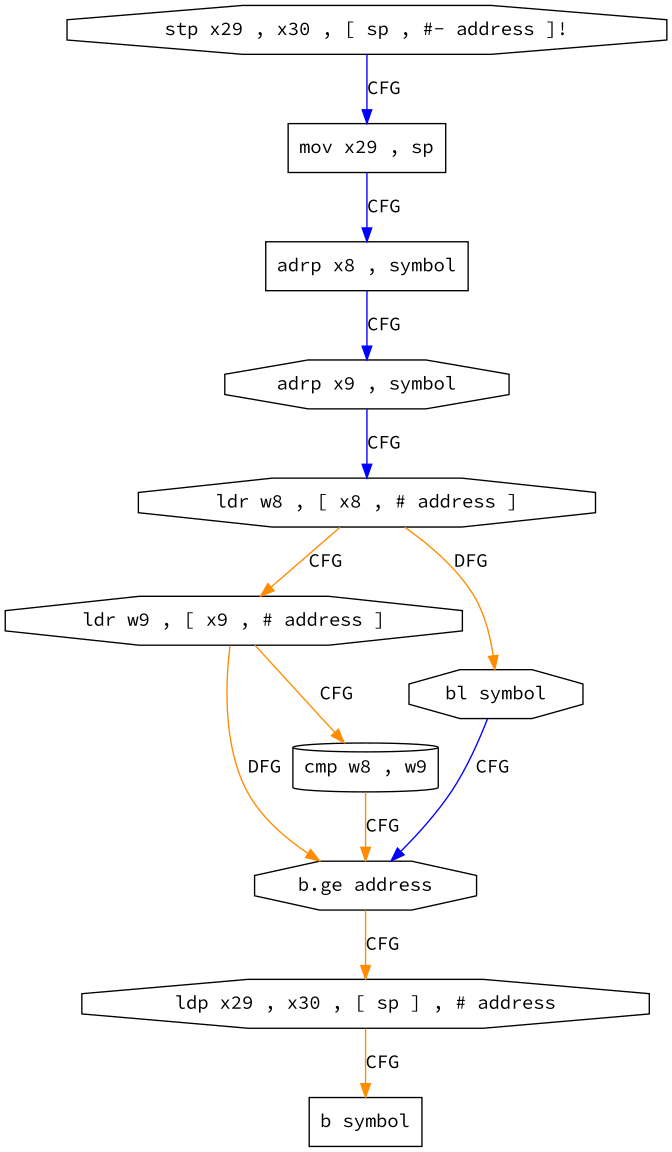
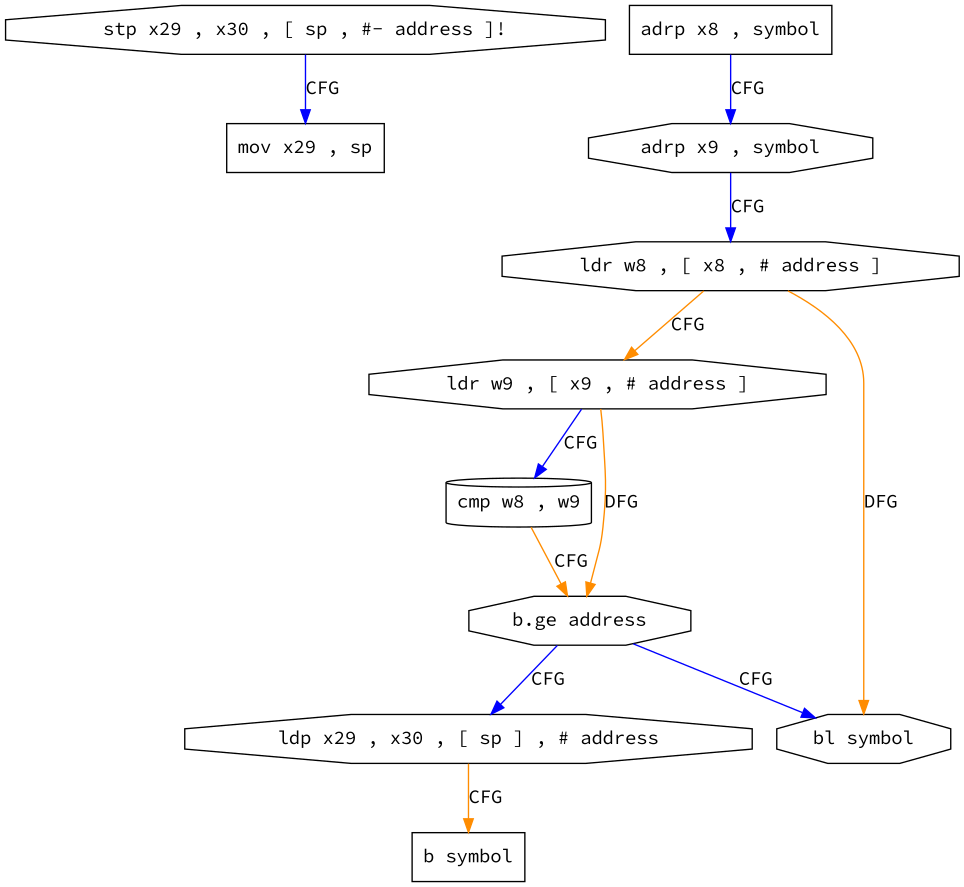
(367, 200) -> none
(295, 689) -> (562, 438)
(452, 790) -> (718, 678)
(366, 938) -> (529, 675)
